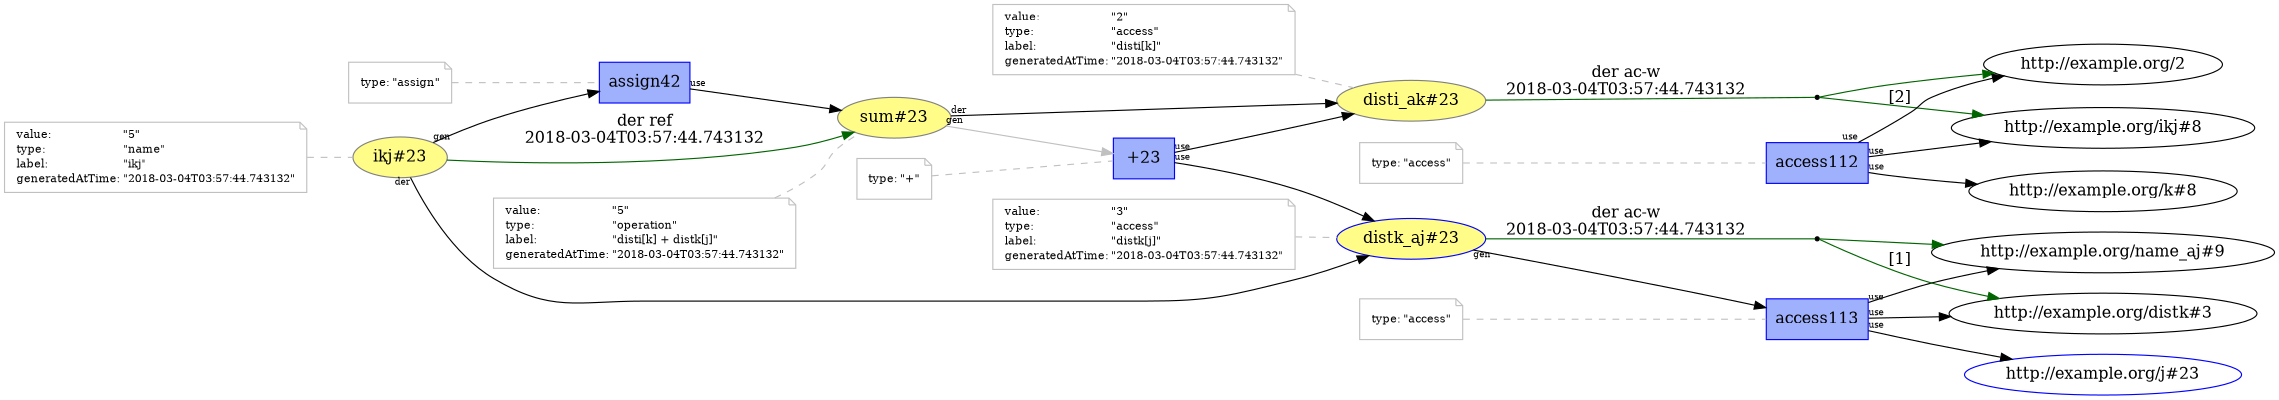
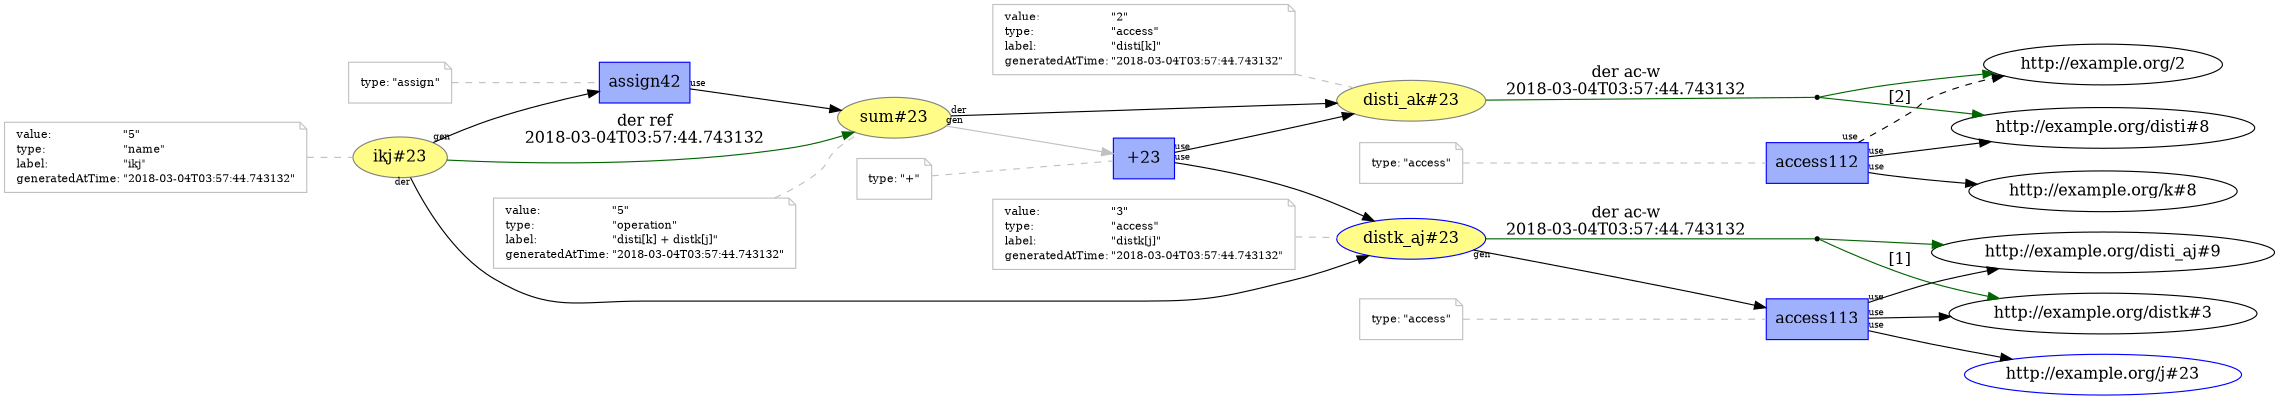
(1925, 101) -> (1925, 101)
(2103, 128) -> (2103, 128)
(2103, 252) -> (2103, 252)
